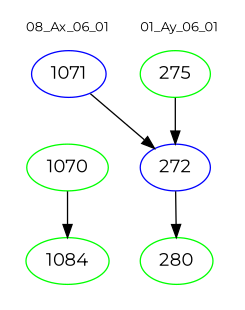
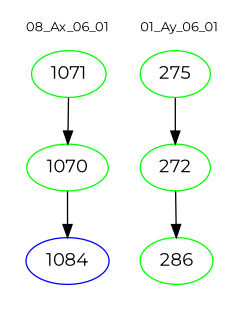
(69, 74) -> (69, 74)
(111, 111) -> (68, 114)
(175, 168) -> (175, 168)
(68, 261) -> (68, 261)
(177, 261) -> (177, 261)
